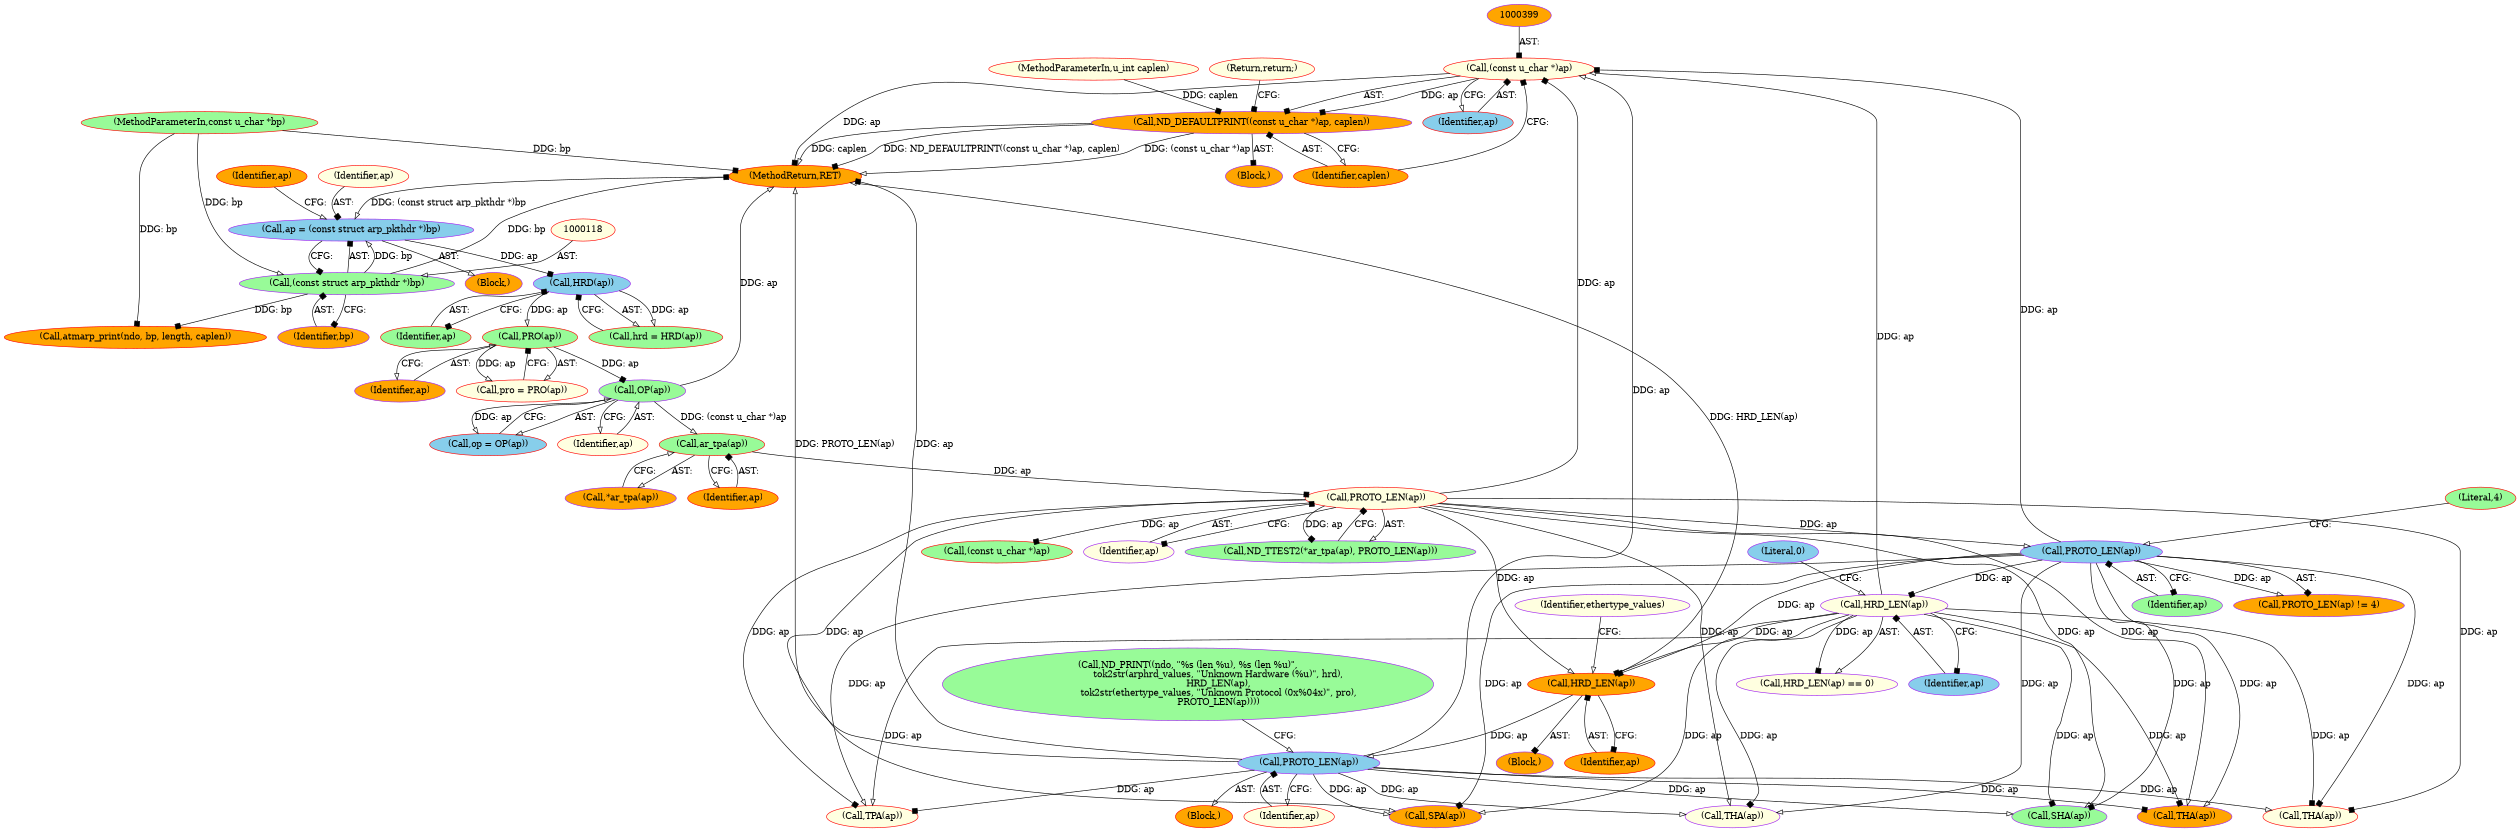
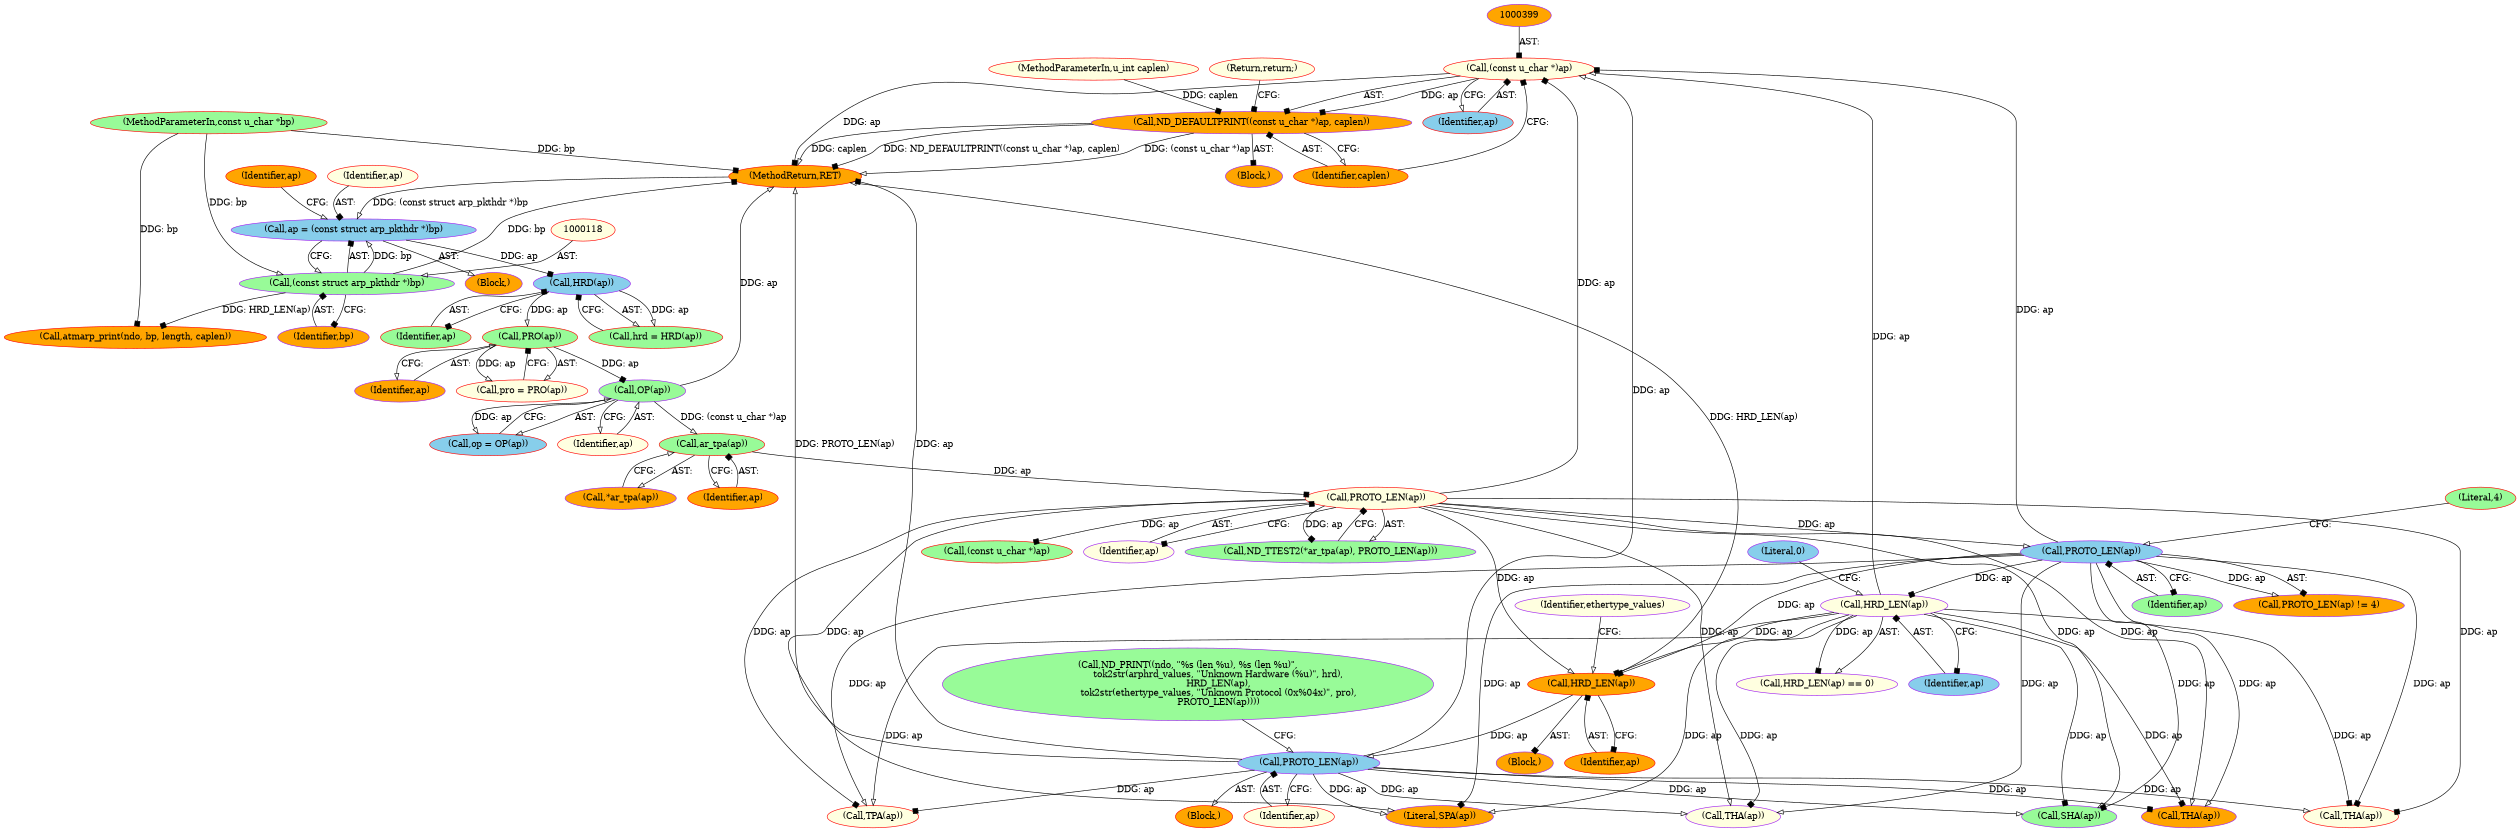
(310, 254) -> (309, 254)
(273, 311) -> (266, 311)
(1435, 817) -> (1440, 817)
